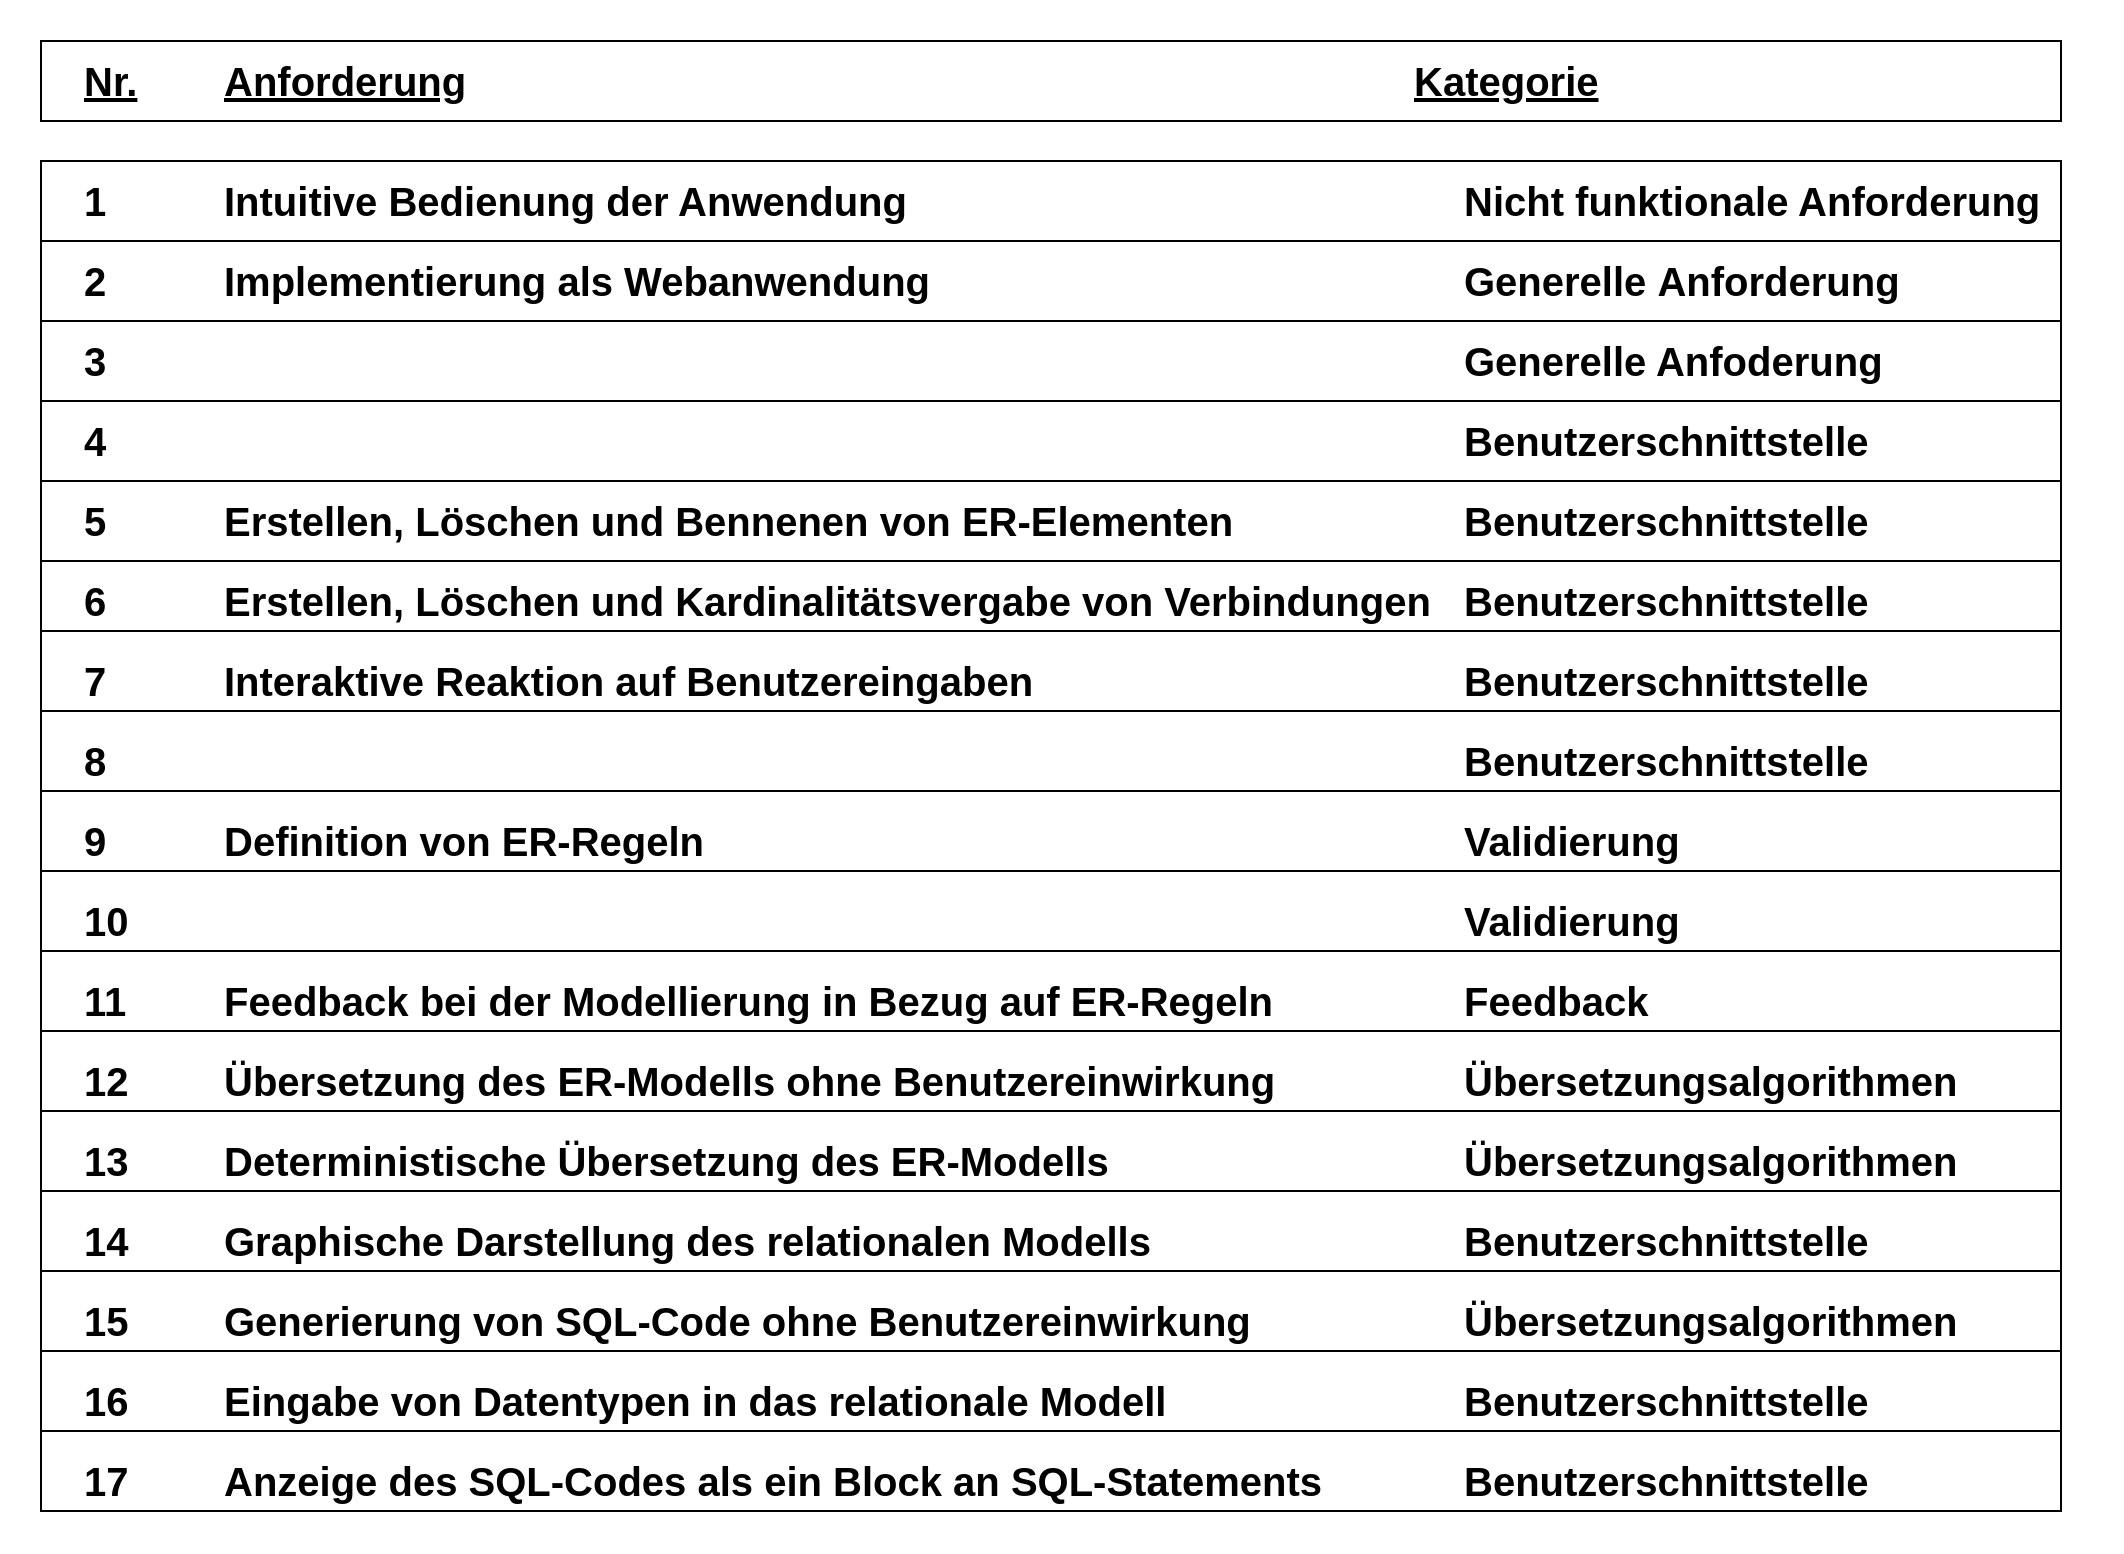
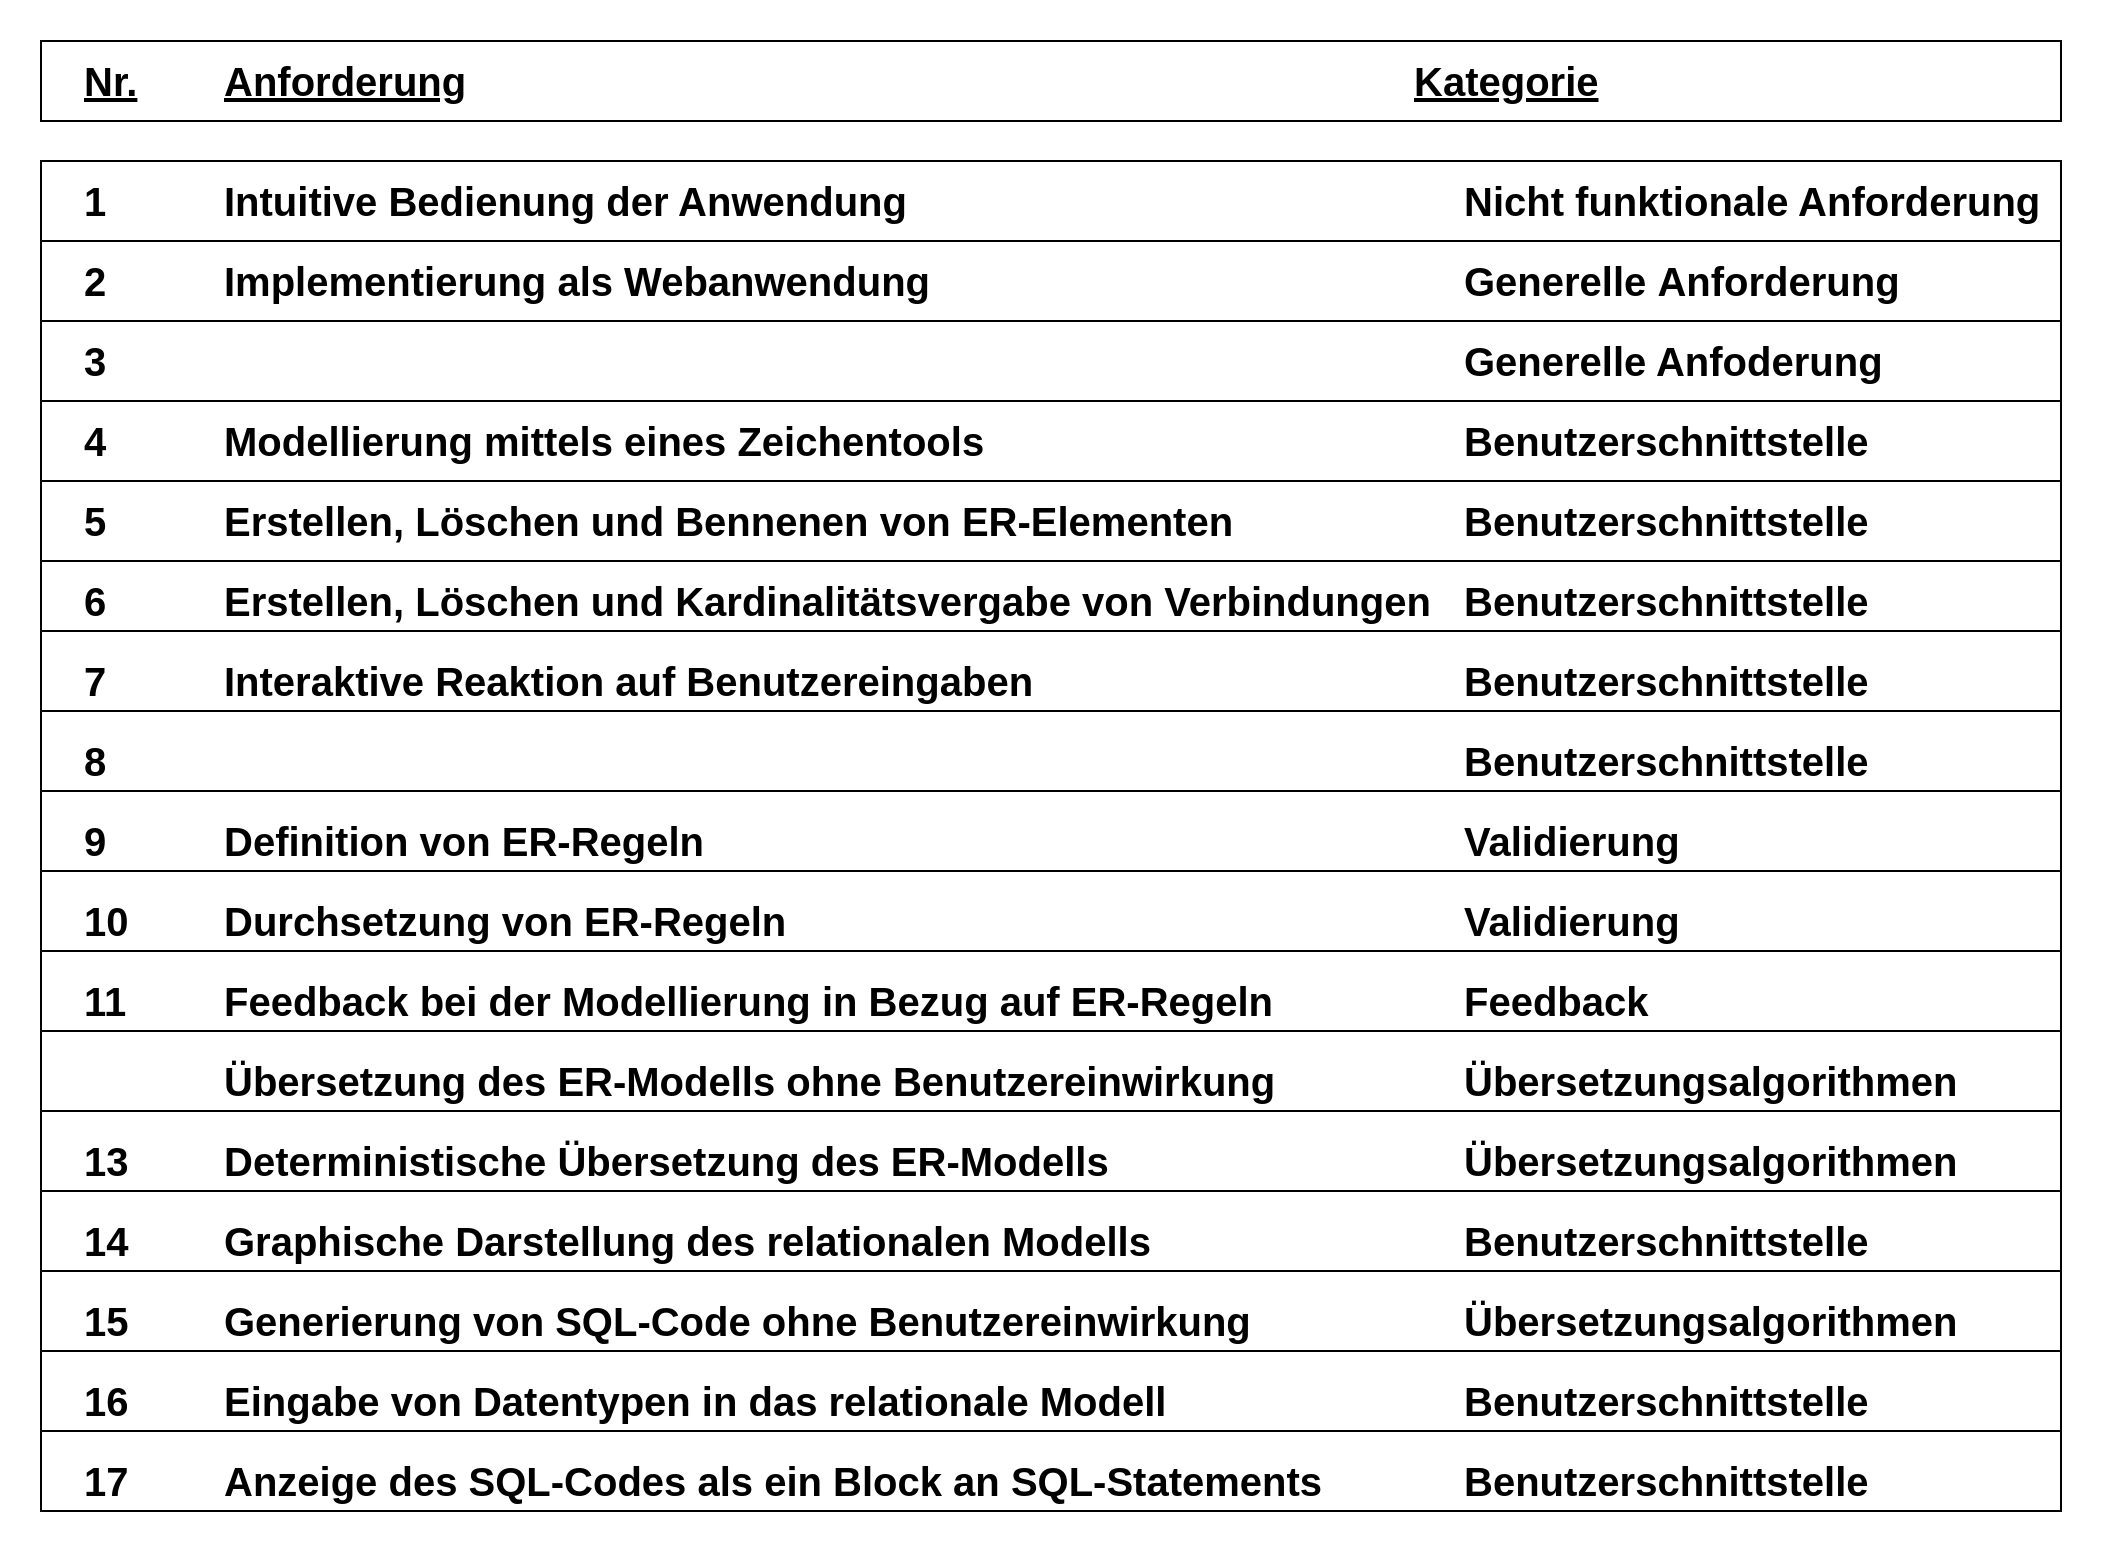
none -> (701, 441)
none -> (531, 921)
(141, 1081) -> none
